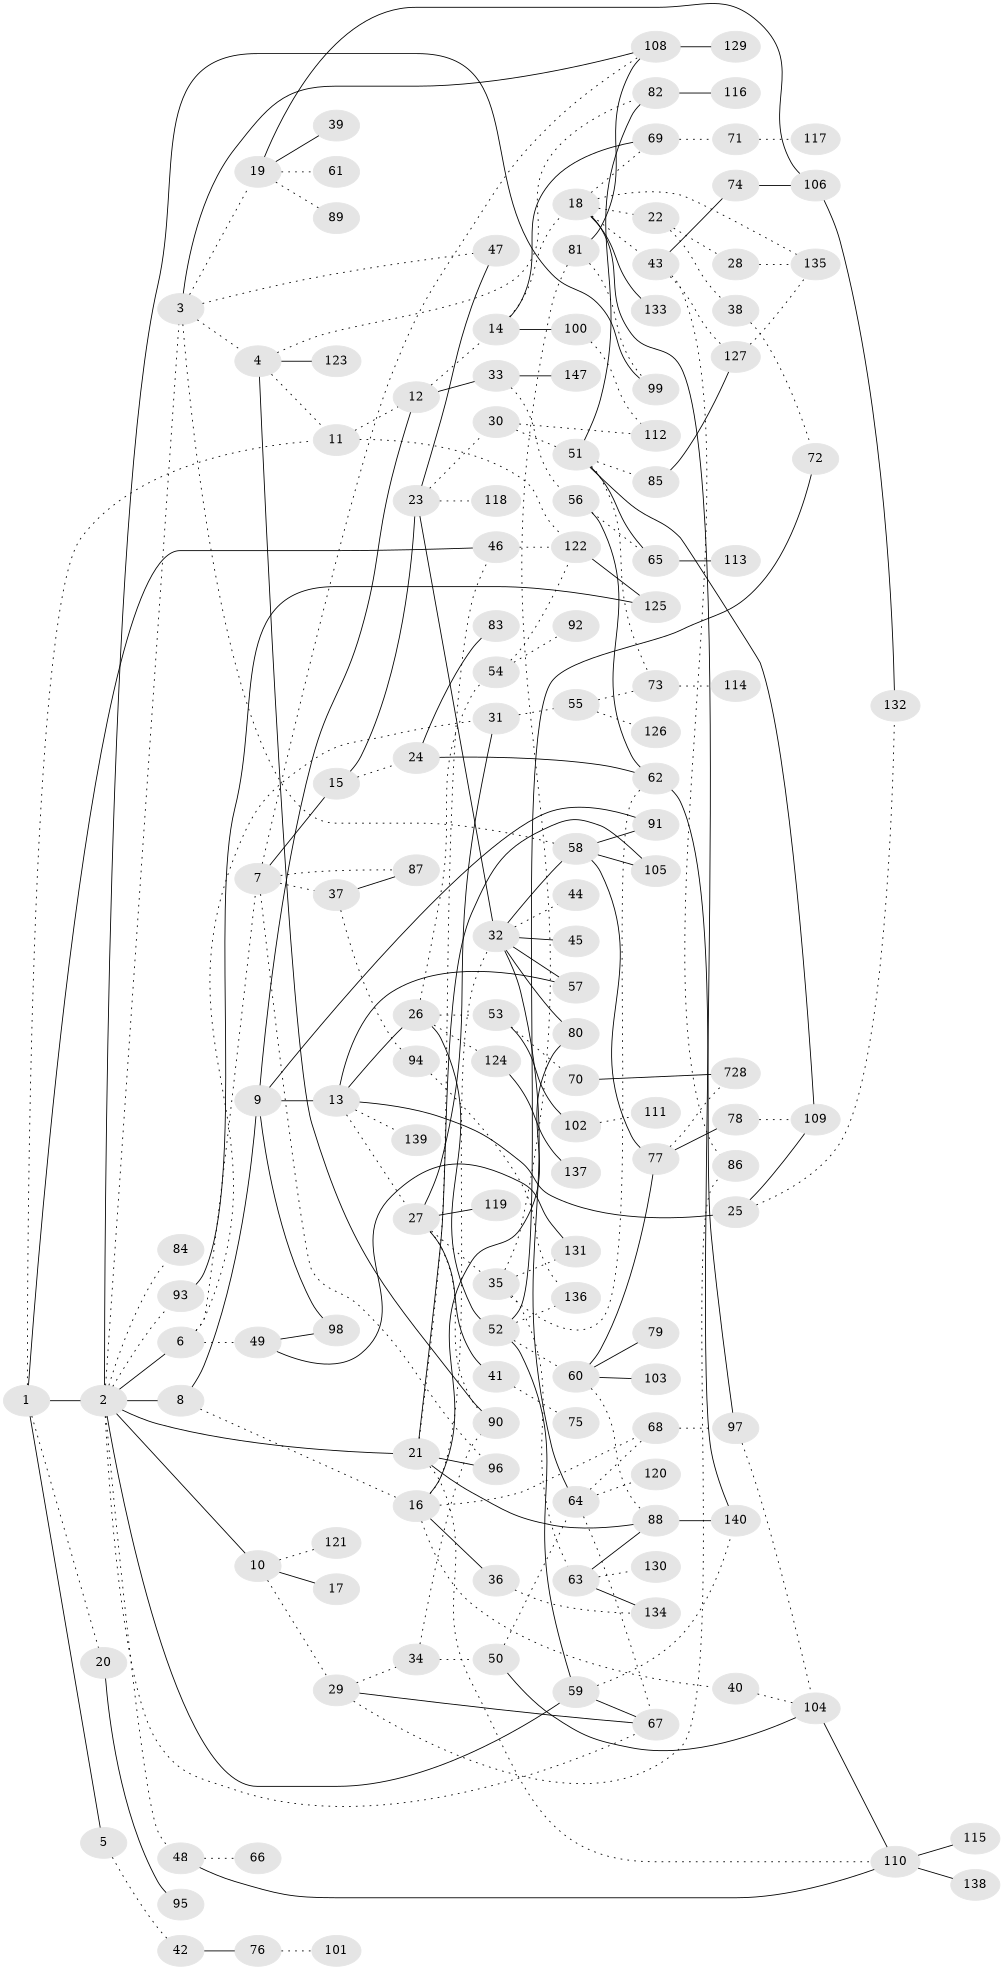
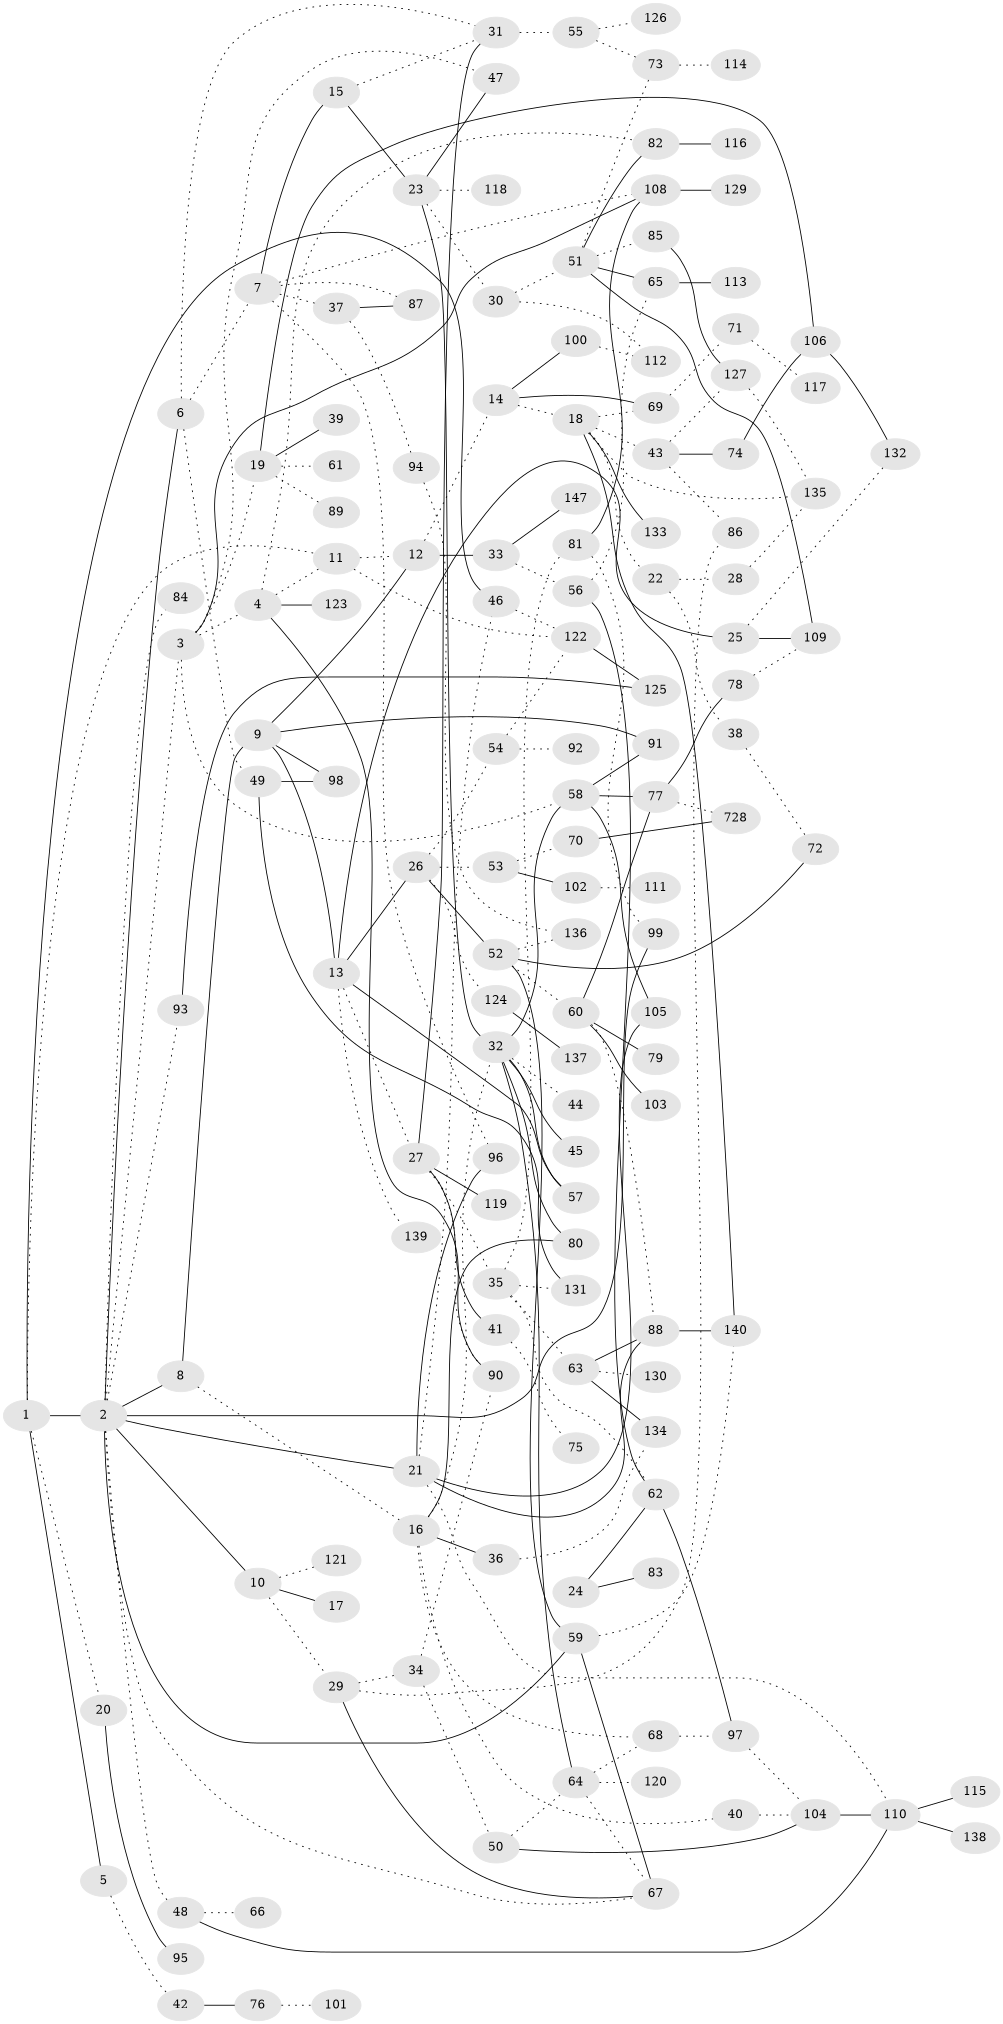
(376, 771) -> (416, 63)
